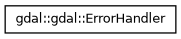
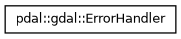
(91, 19) -> (91, 19)
